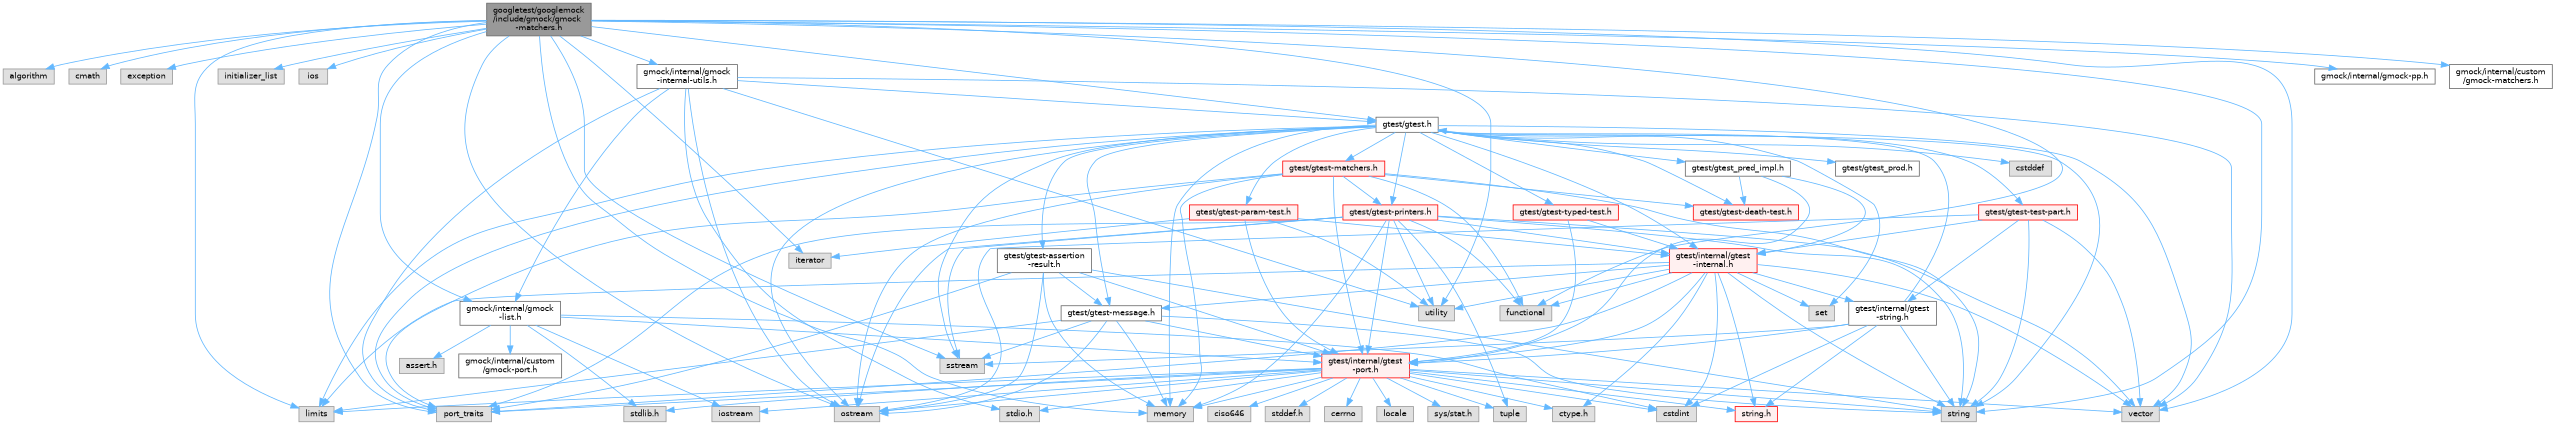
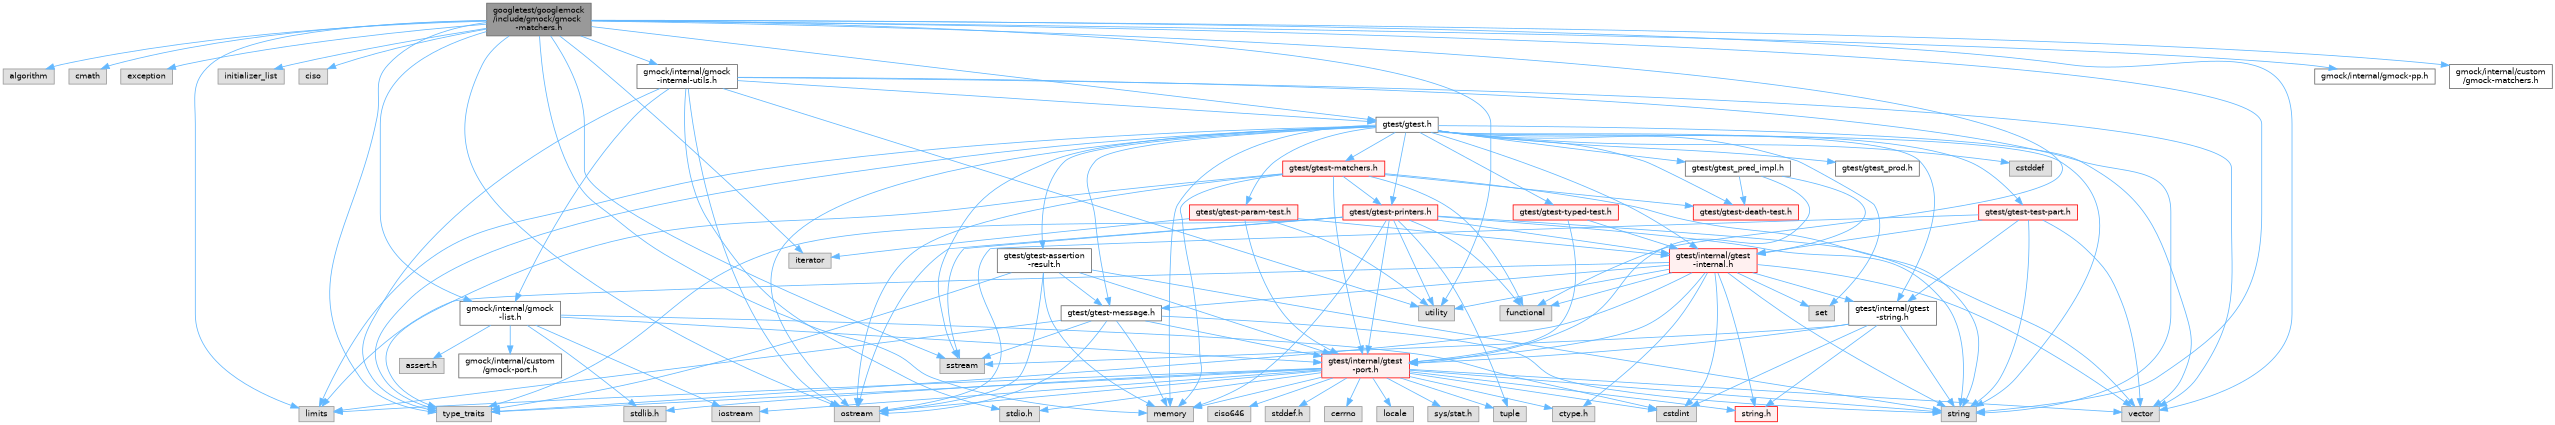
(313, 77) -> (313, 77)
none -> (1635, 104)
(1928, 158) -> (1752, 136)
(464, 414) -> (464, 414)
